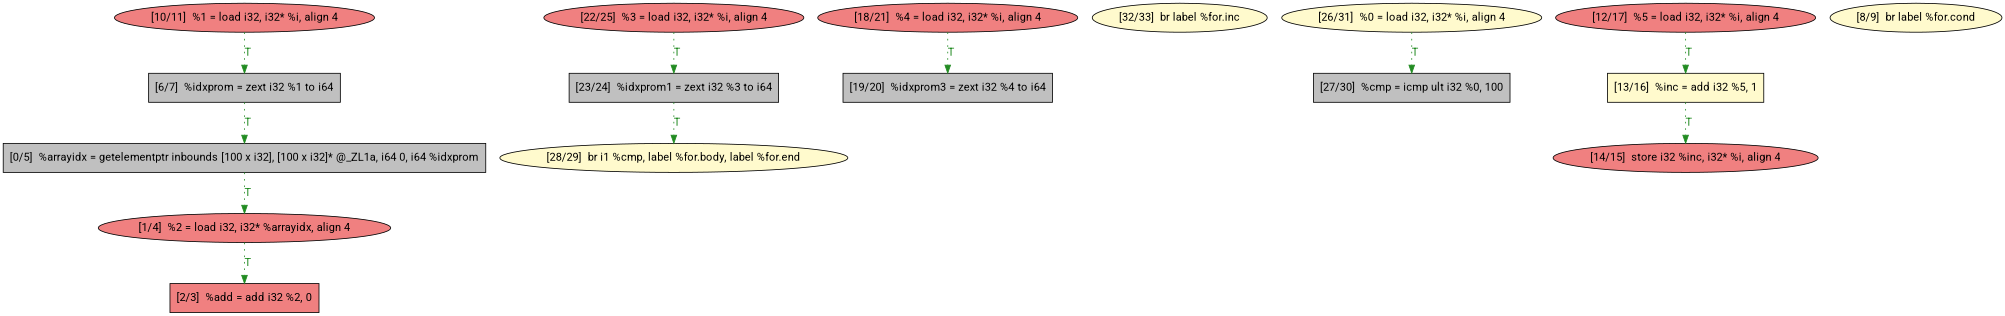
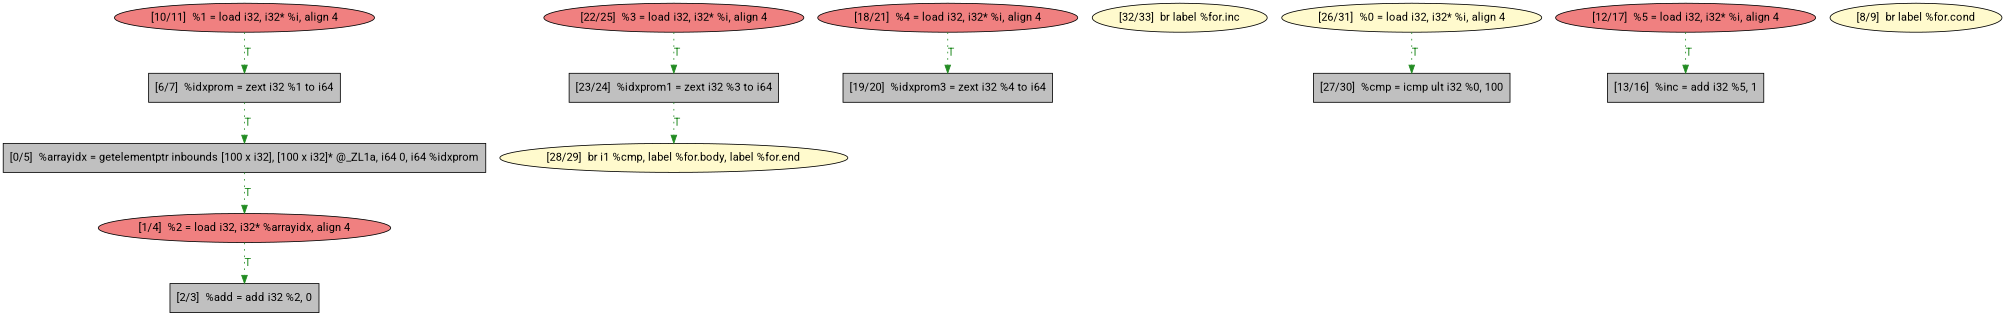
(1686, 88) -> (1686, 88)
(1686, 158) -> none
(244, 298) -> (244, 298)
